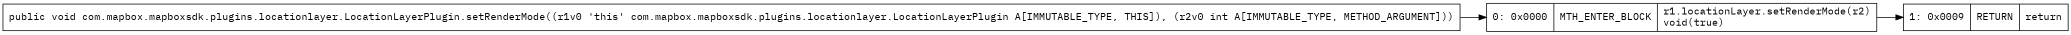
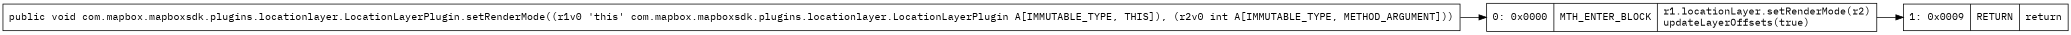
(1694, 23) -> (1737, 23)
